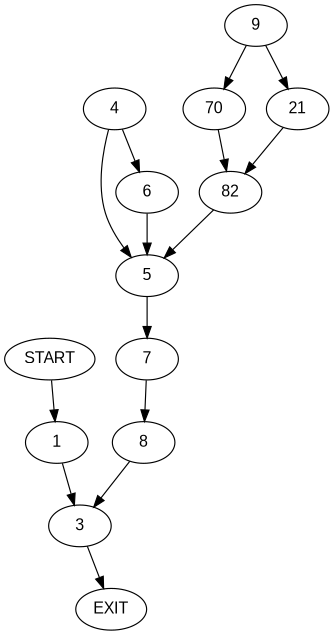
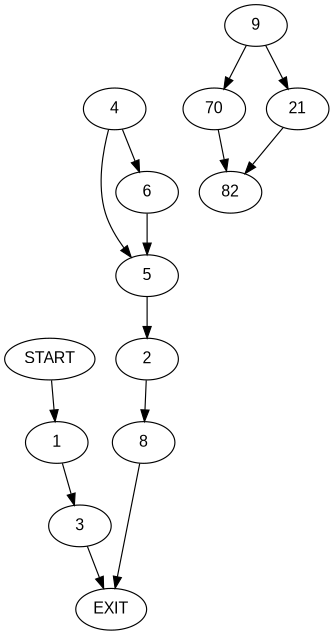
(193, 230) -> none
(147, 359) -> (147, 359)
(115, 480) -> (129, 520)
